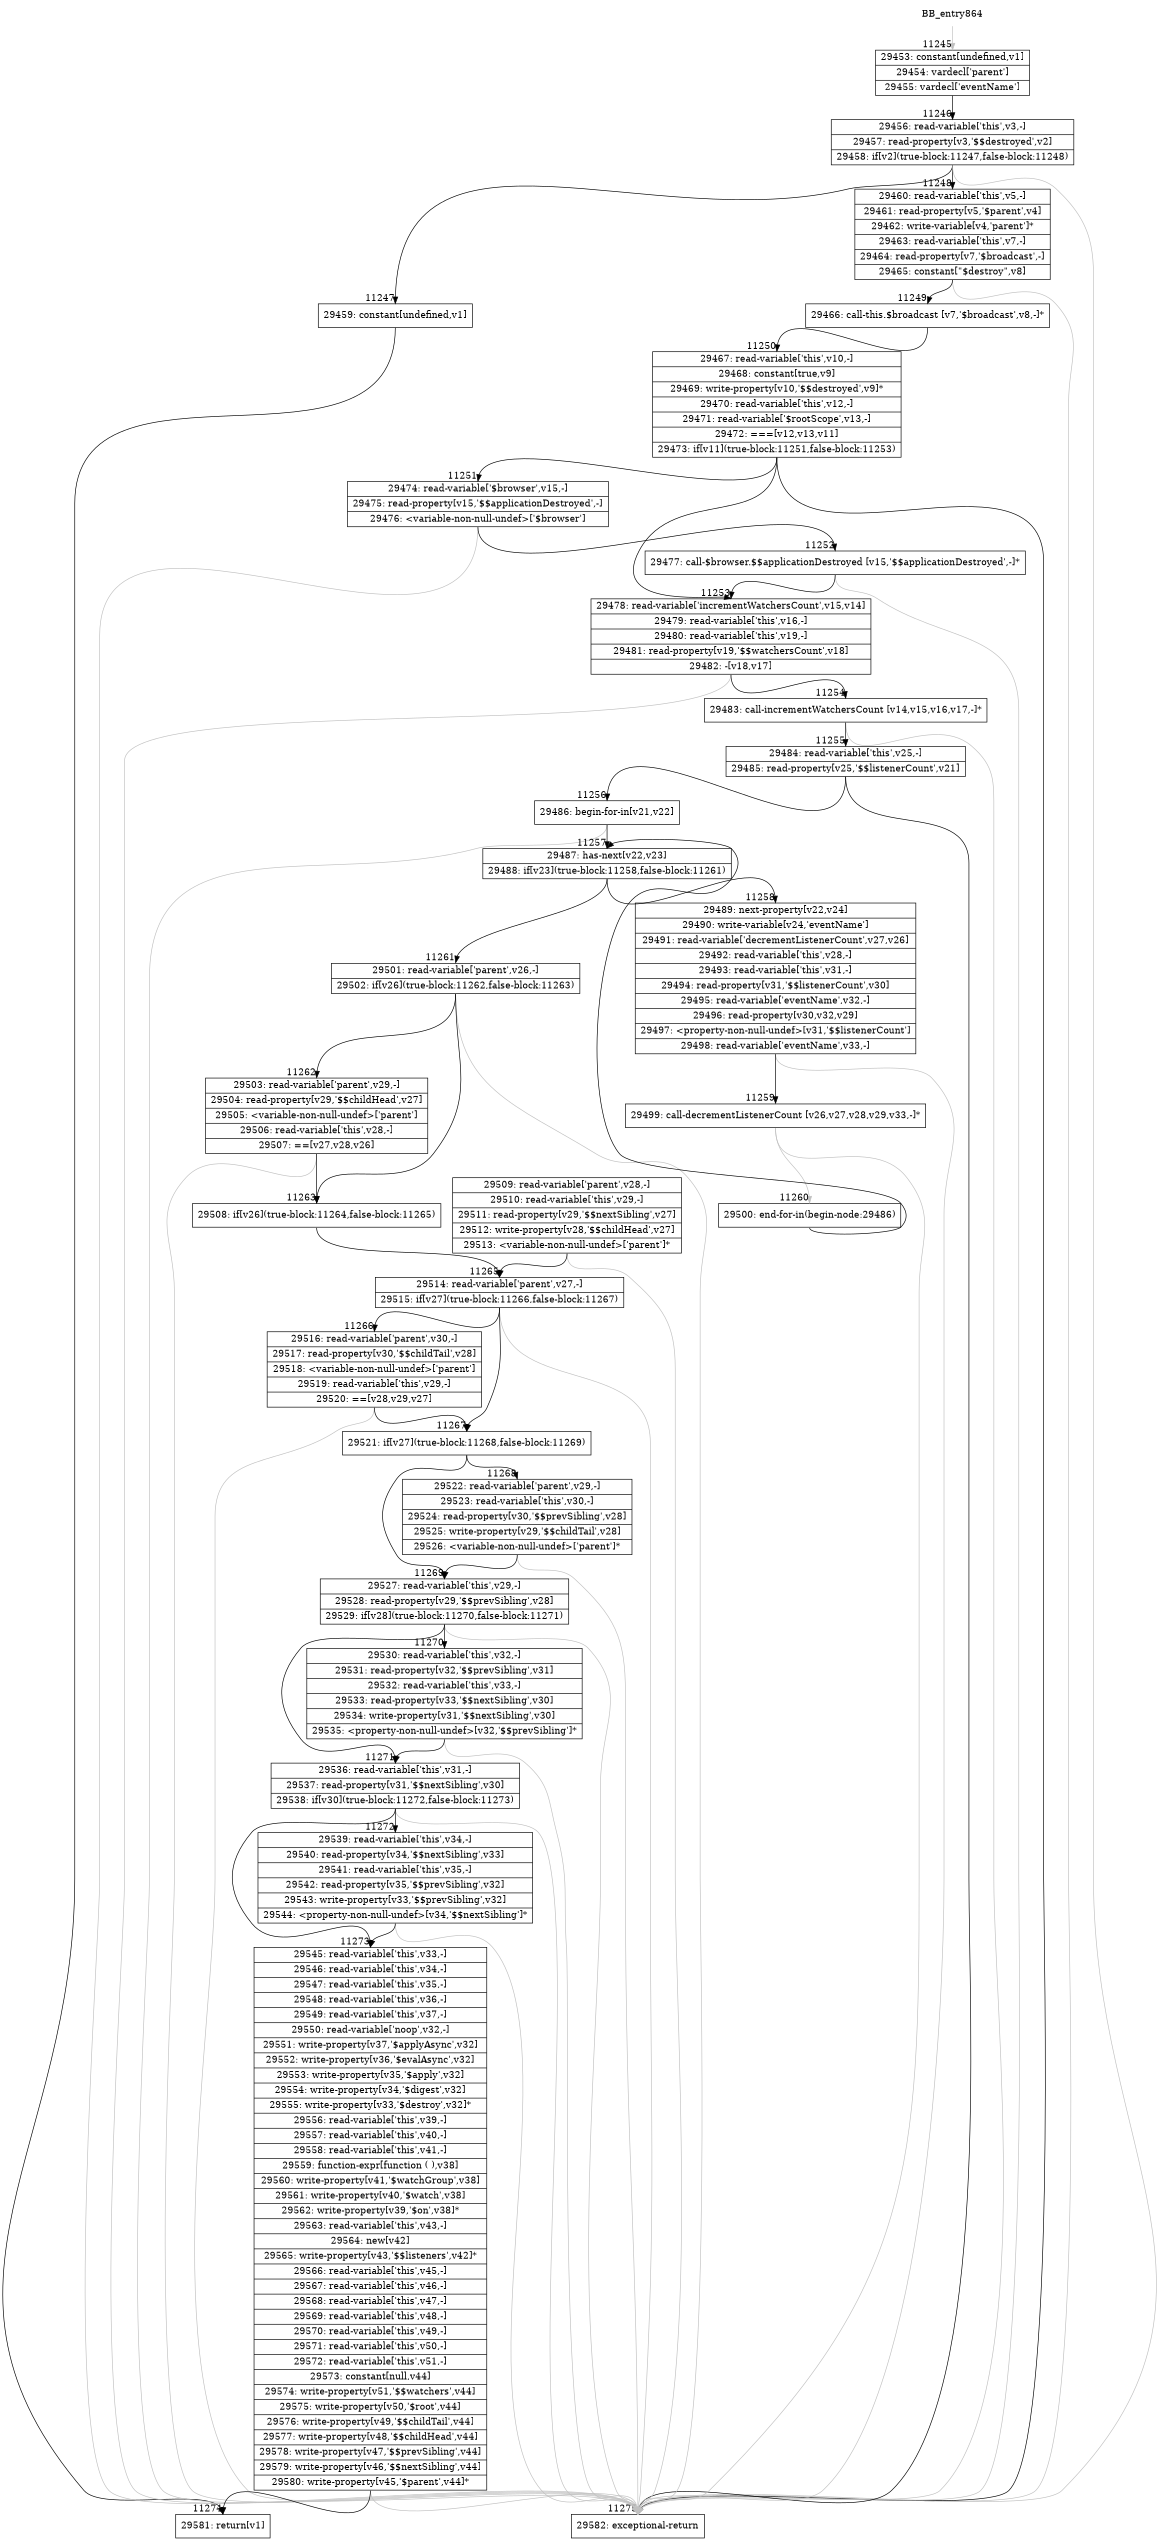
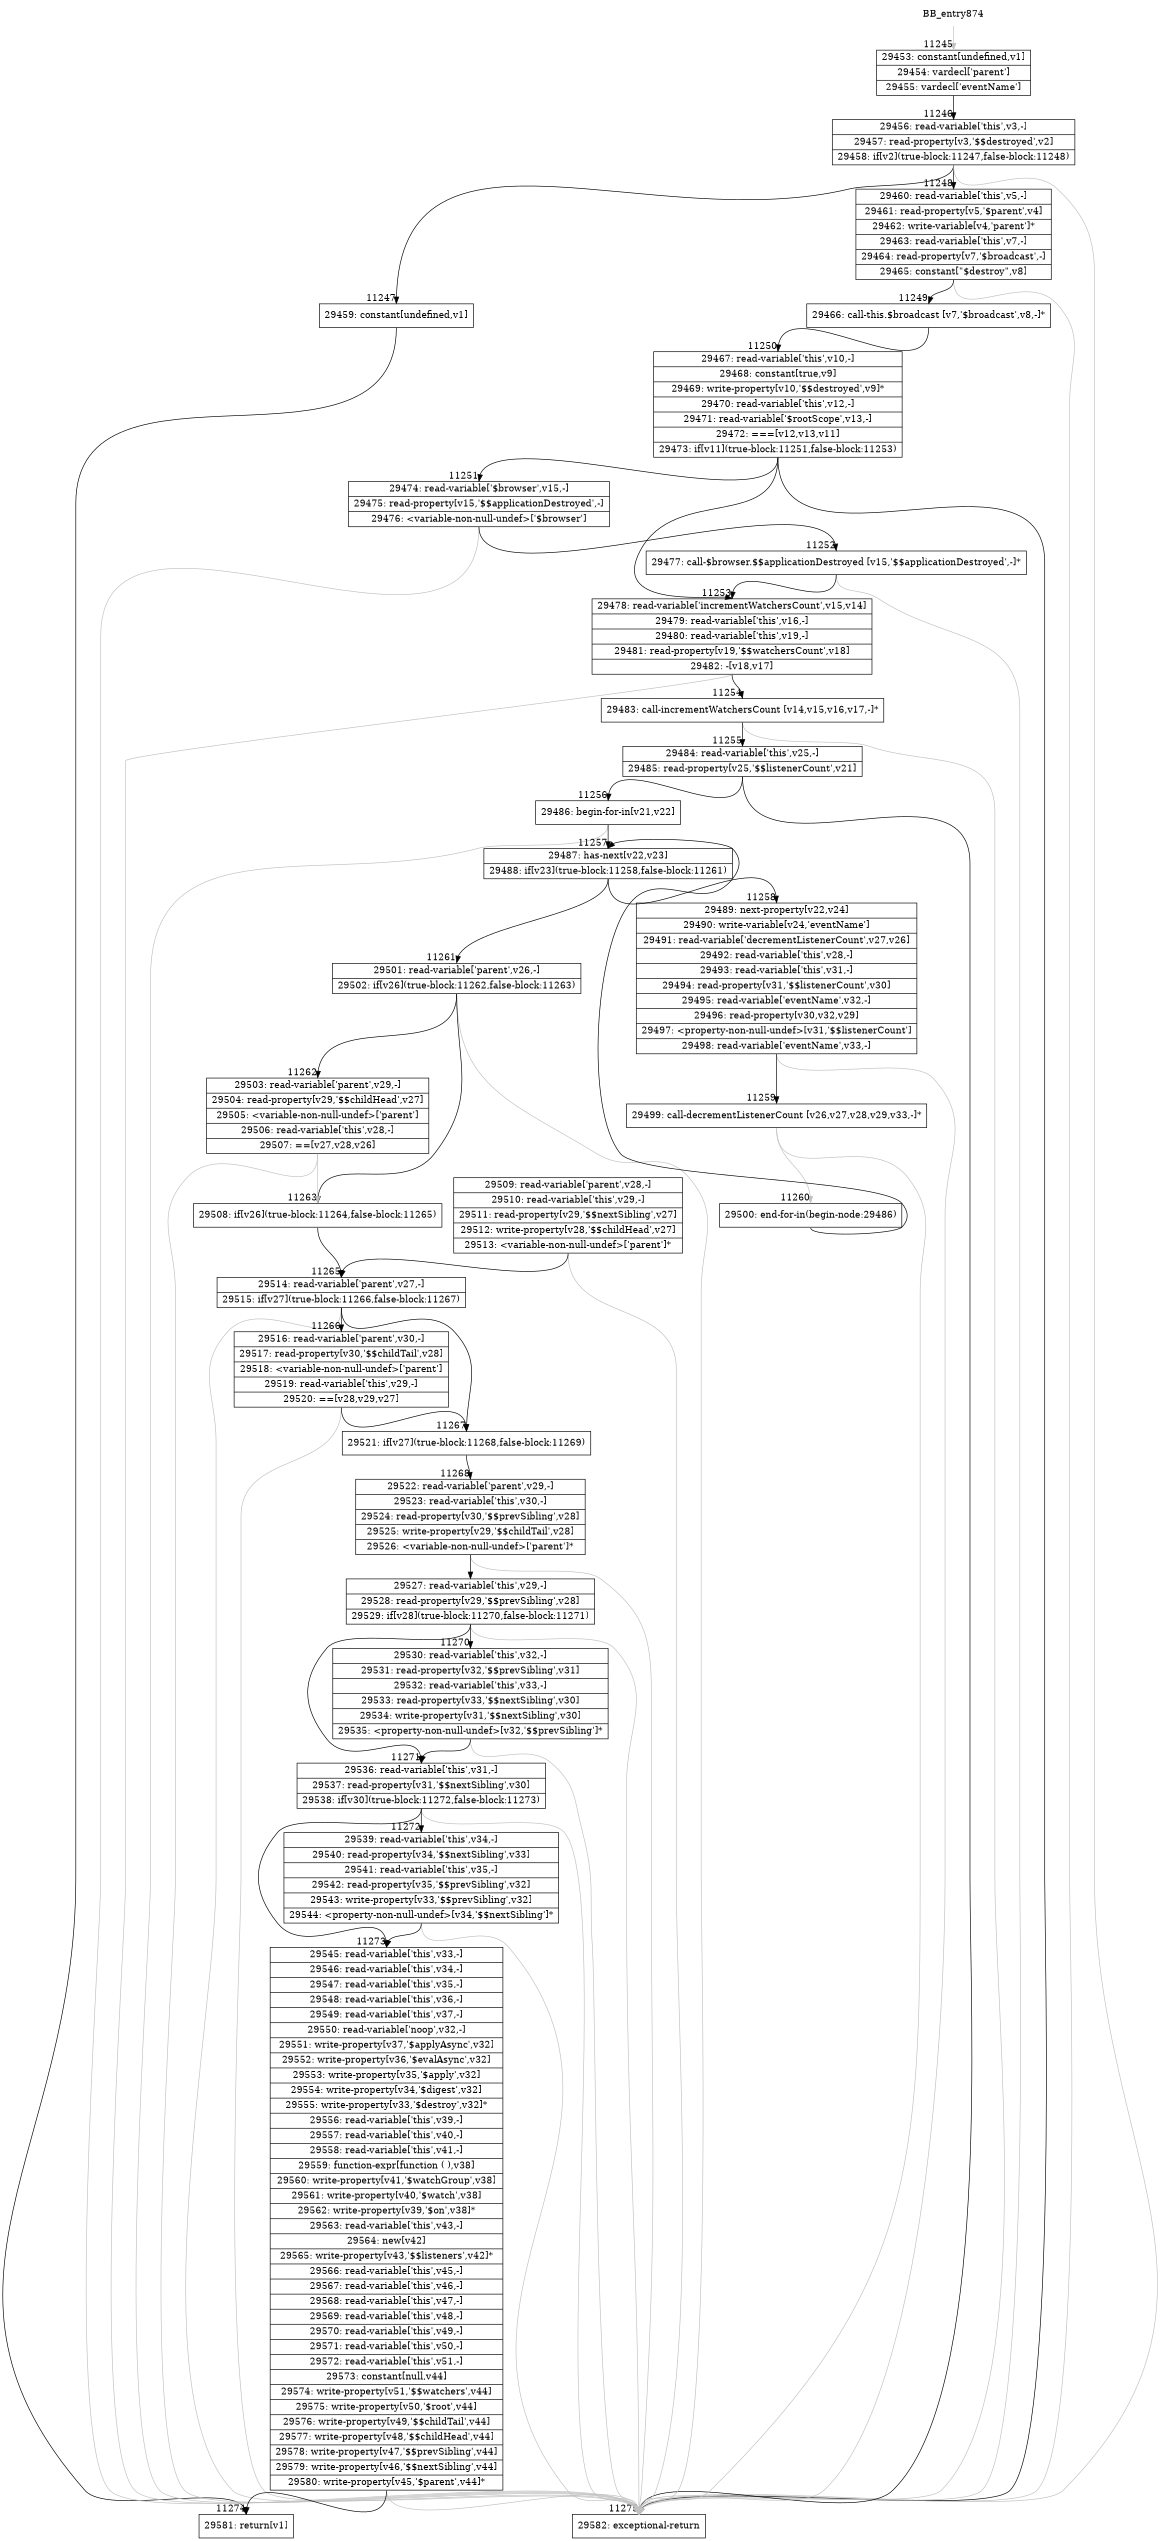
(953, 14) -> (954, 14)
(317, 1175) -> (318, 1175)
(385, 1502) -> none
